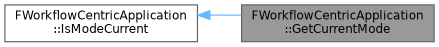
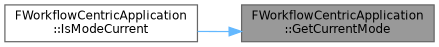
(226, 15) -> (213, 32)
